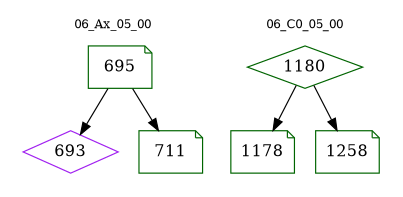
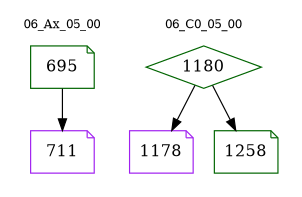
(71, 152) -> none
(171, 152) -> (62, 152)
(263, 152) -> (161, 152)
